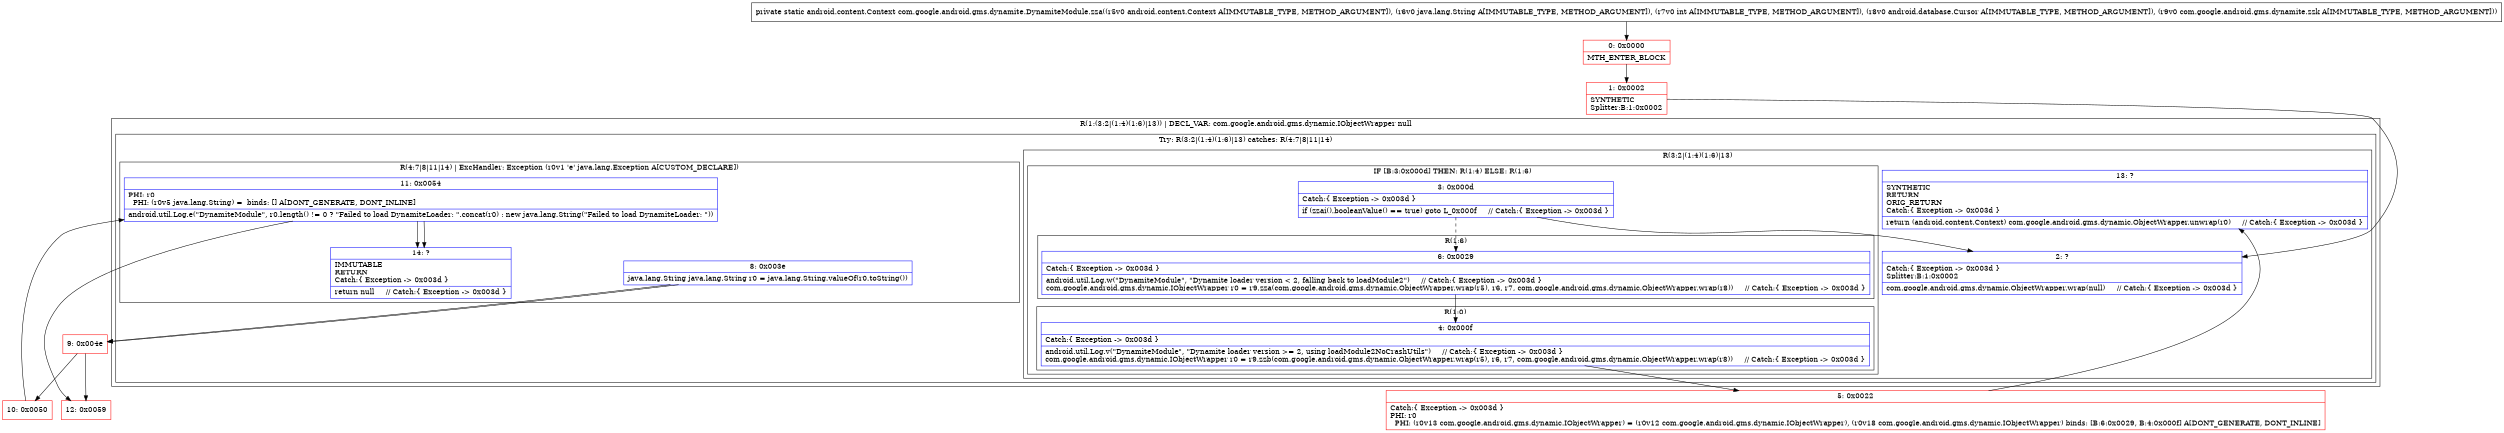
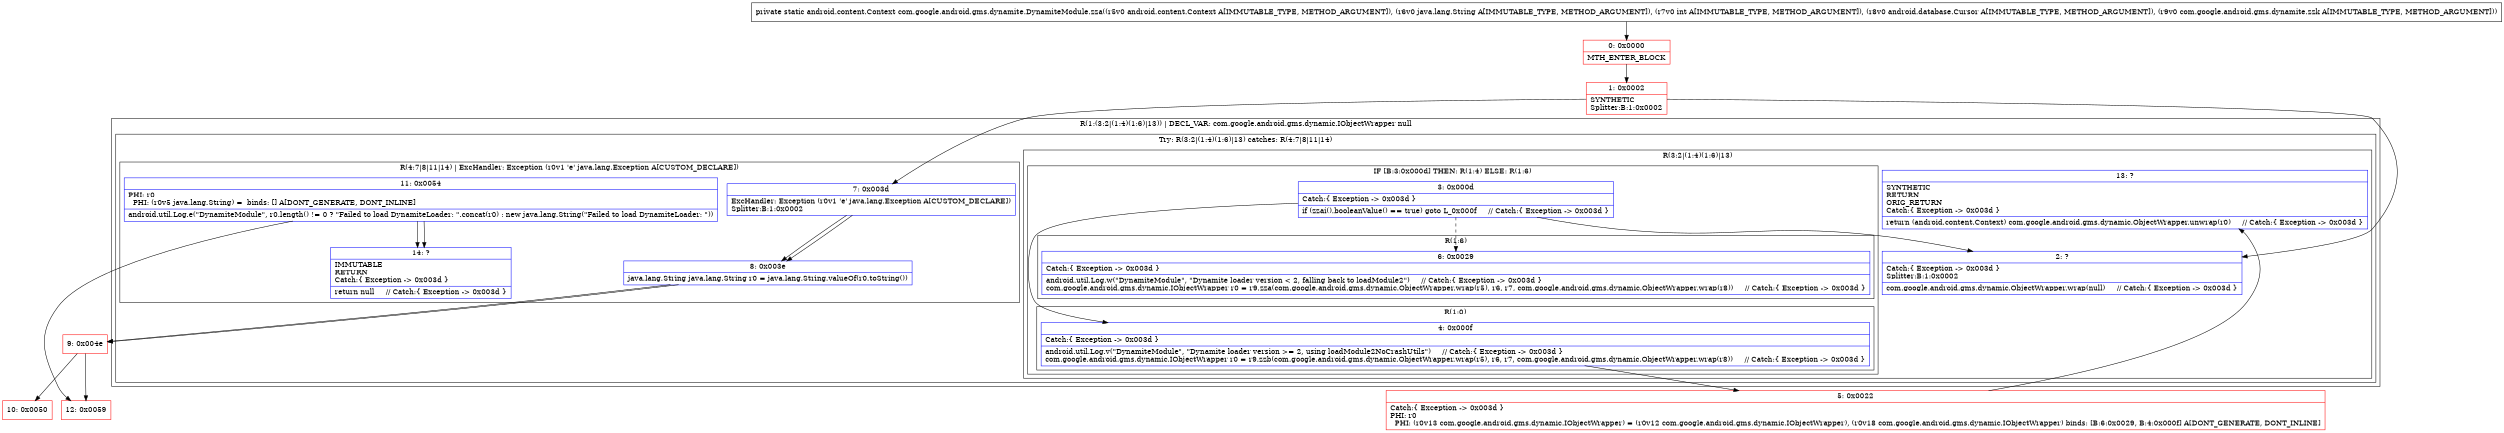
none -> (871, 200)
(31, 284) -> none
(1456, 303) -> (1096, 218)
